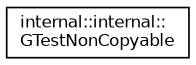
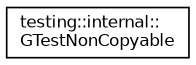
(98, 33) -> (98, 33)
